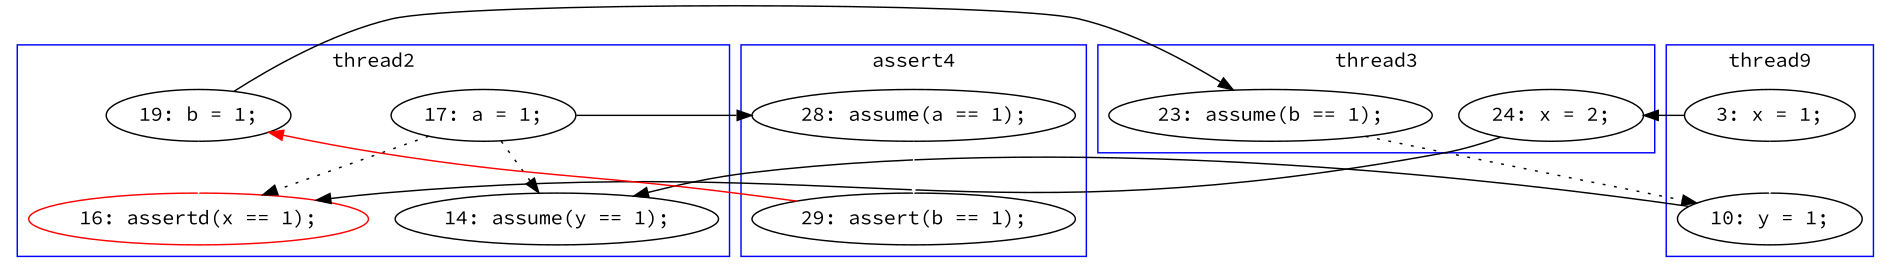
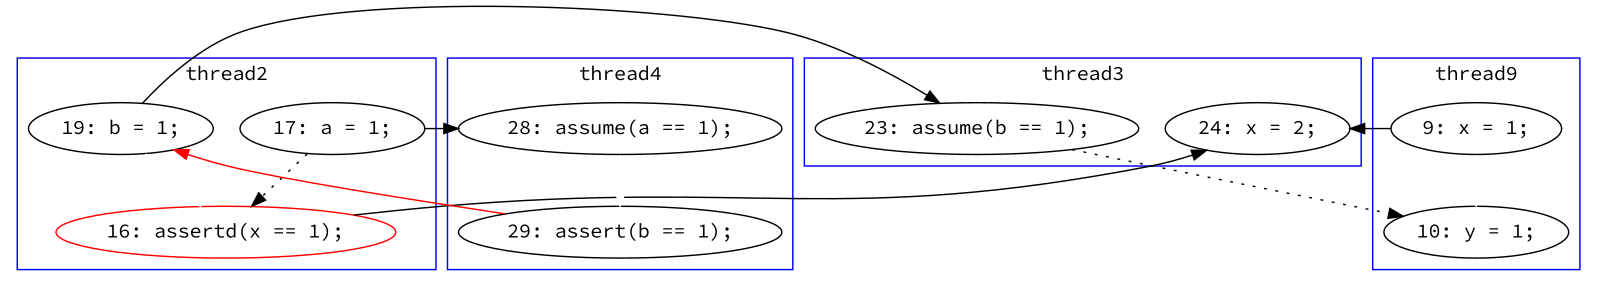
(914, 61) -> (620, 75)
(1770, 115) -> (1476, 129)
(918, 190) -> (775, 198)
(557, 219) -> none
